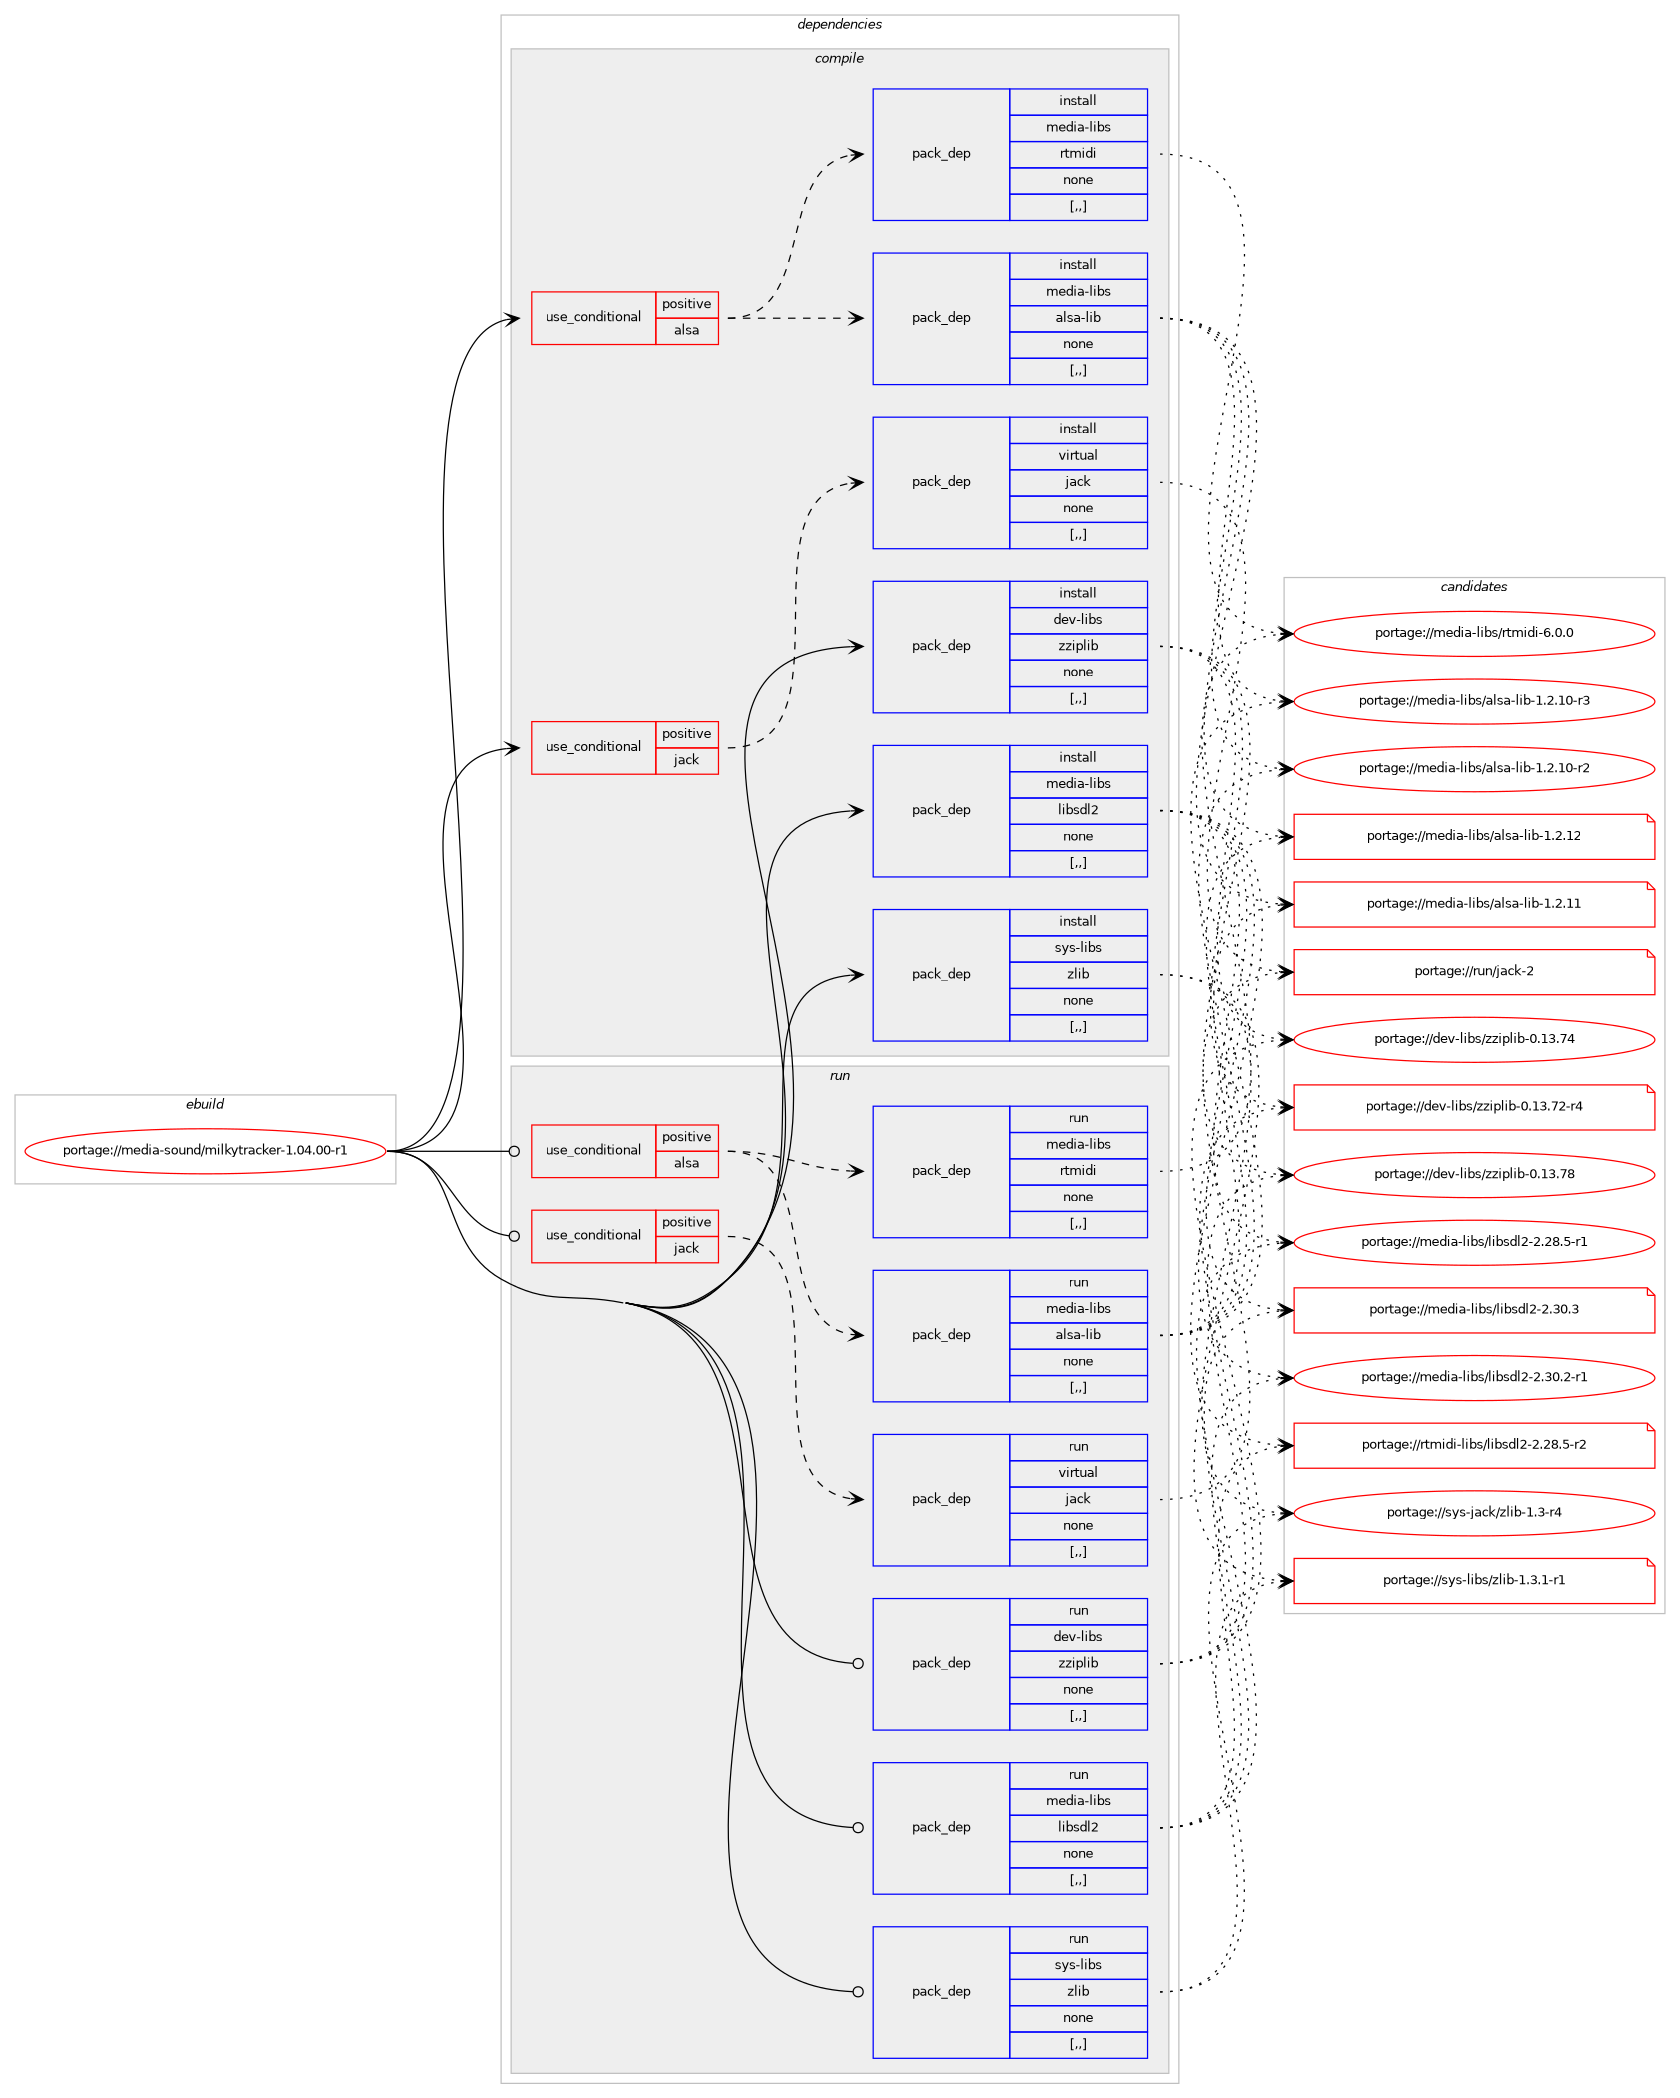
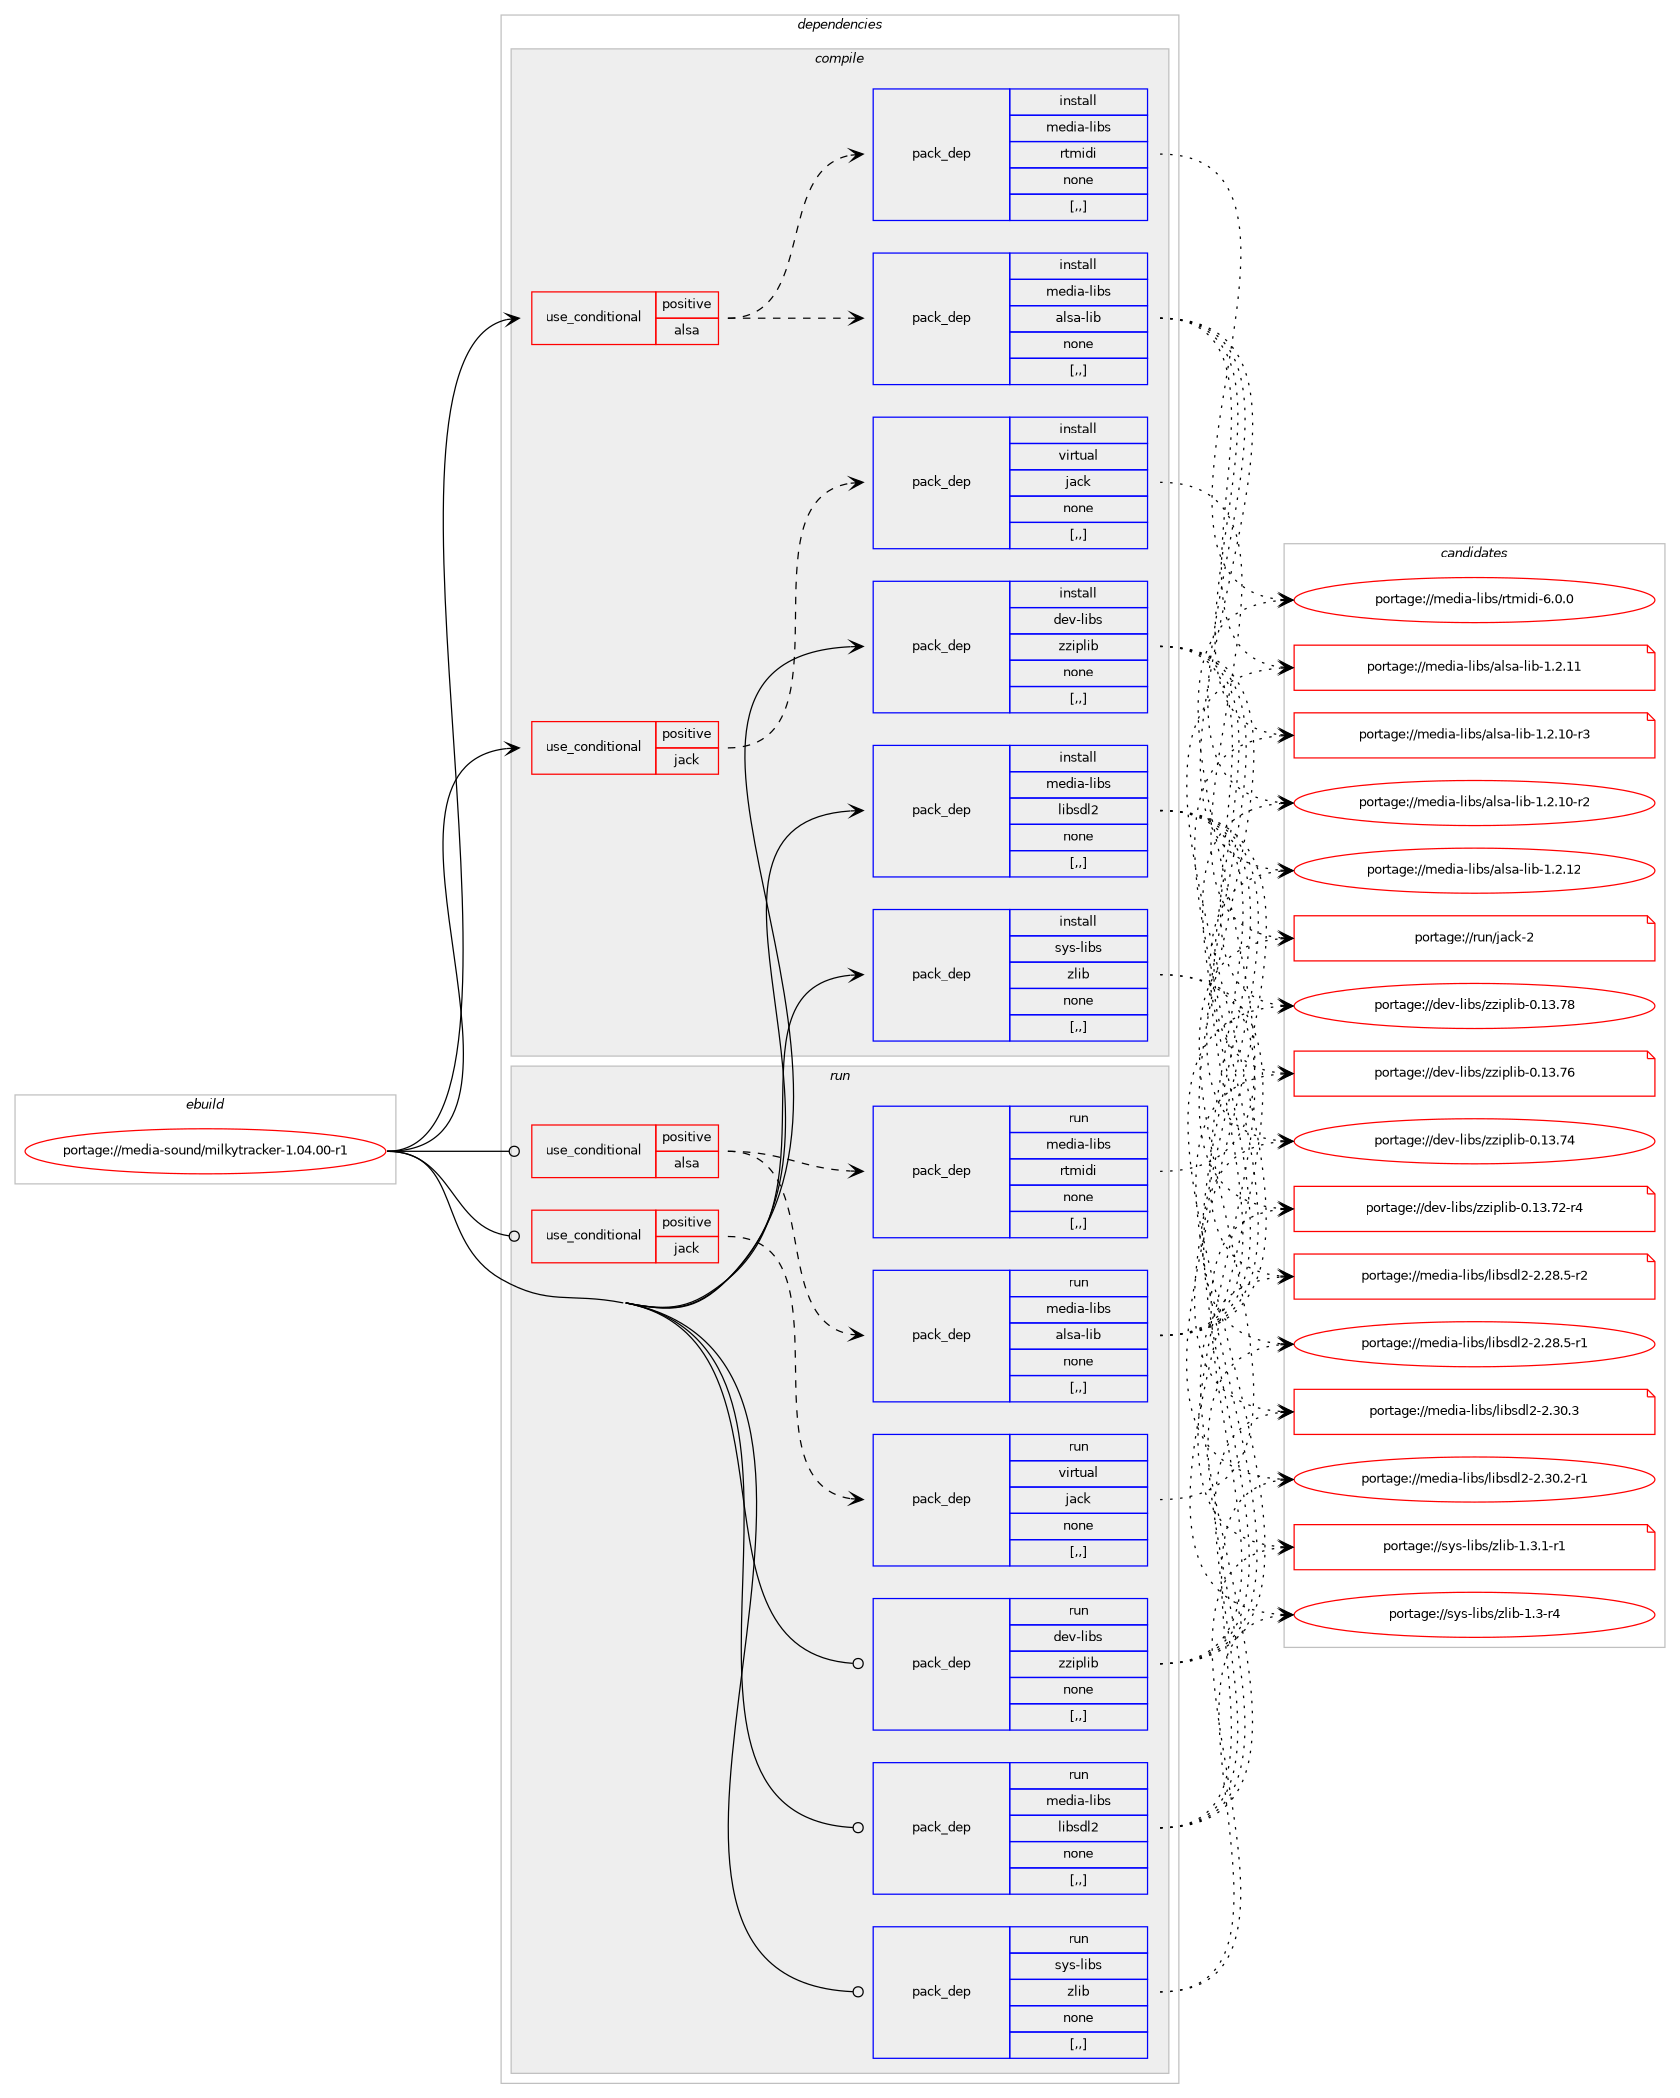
(1475, 702) -> (1475, 735)
(1475, 837) -> (1475, 871)
none -> (1475, 1074)
(1475, 1446) -> (1475, 1277)
(1475, 1513) -> (1475, 1615)
